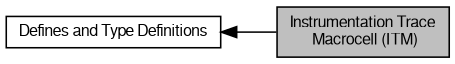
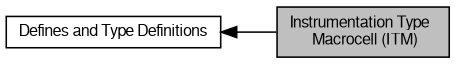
(363, 32) -> (363, 32)
